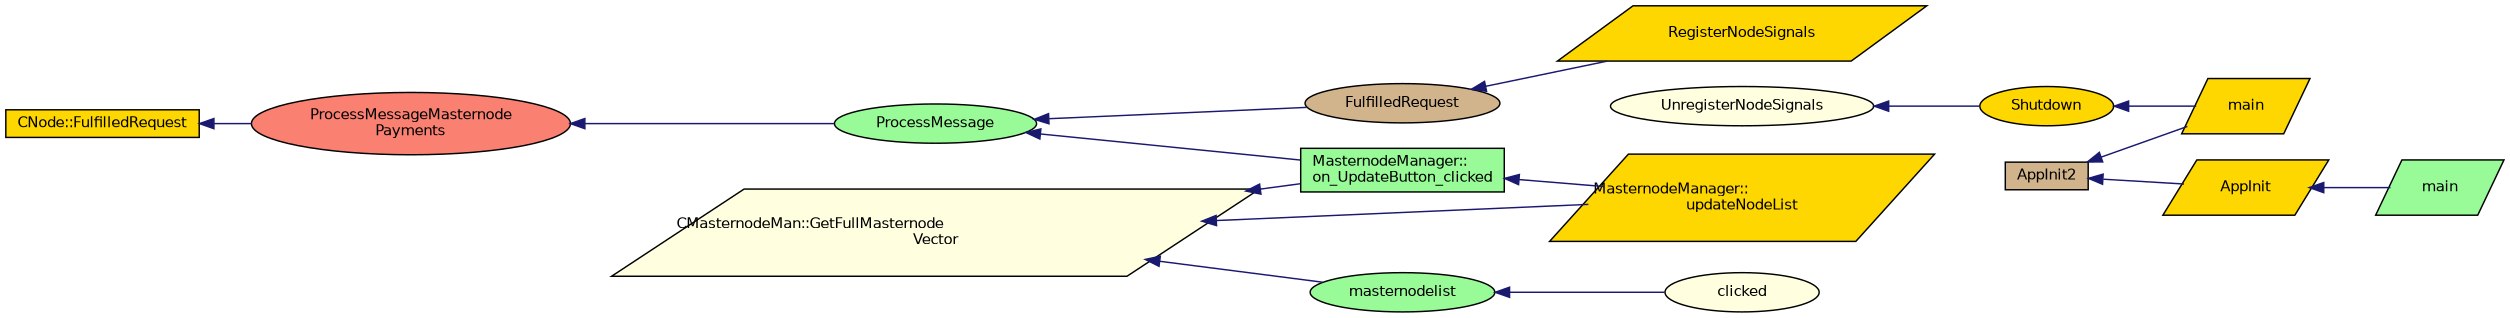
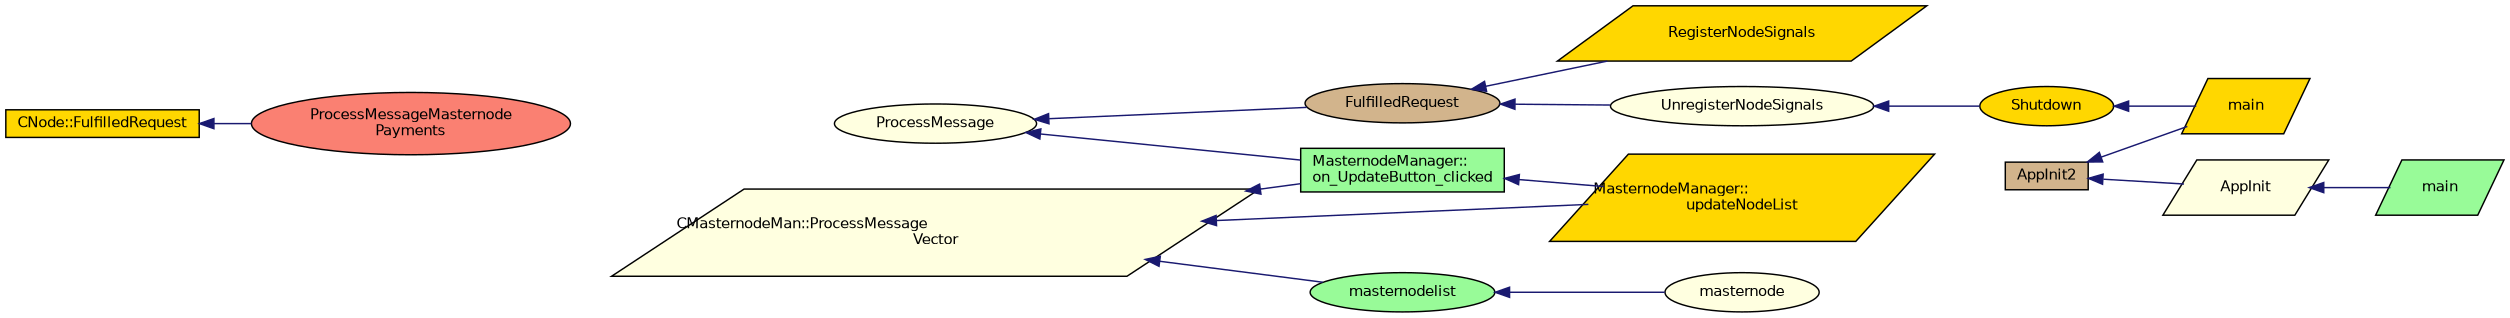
none -> (1563, 105)
(710, 124) -> none
(936, 124) -> (936, 124)
(2246, 188) -> (2246, 188)
(936, 233) -> (936, 233)
(1742, 292) -> (1742, 292)
